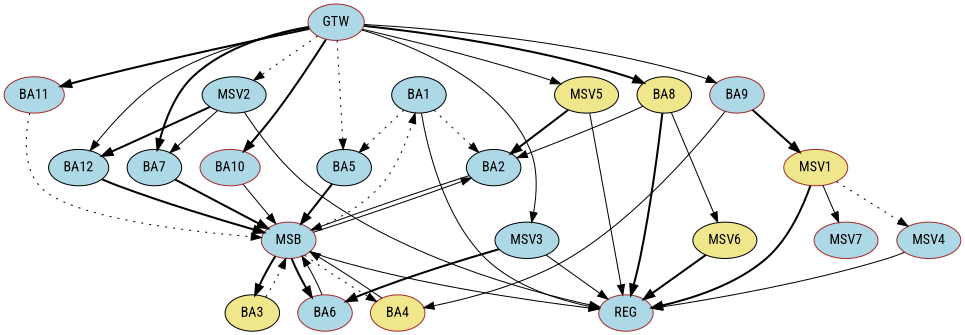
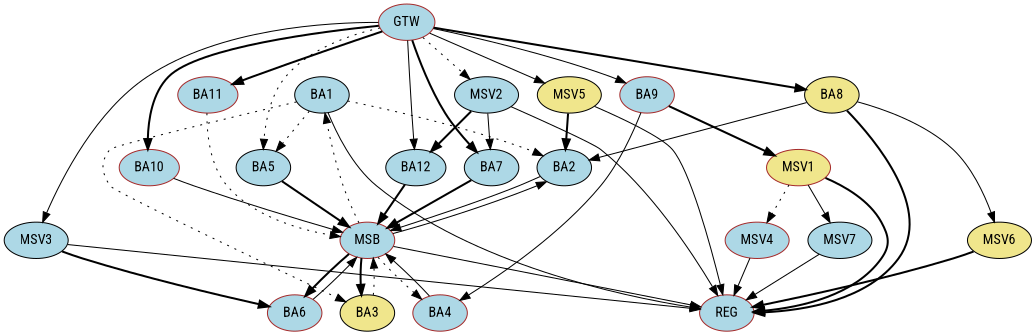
none -> (119, 191)
(846, 240) -> (840, 240)
none -> (787, 274)
(398, 313) -> (440, 313)
